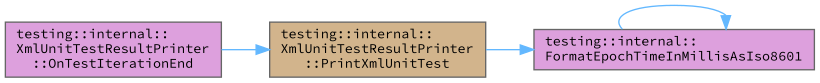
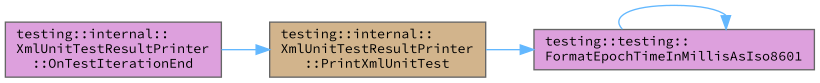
(674, 50) -> (674, 50)
